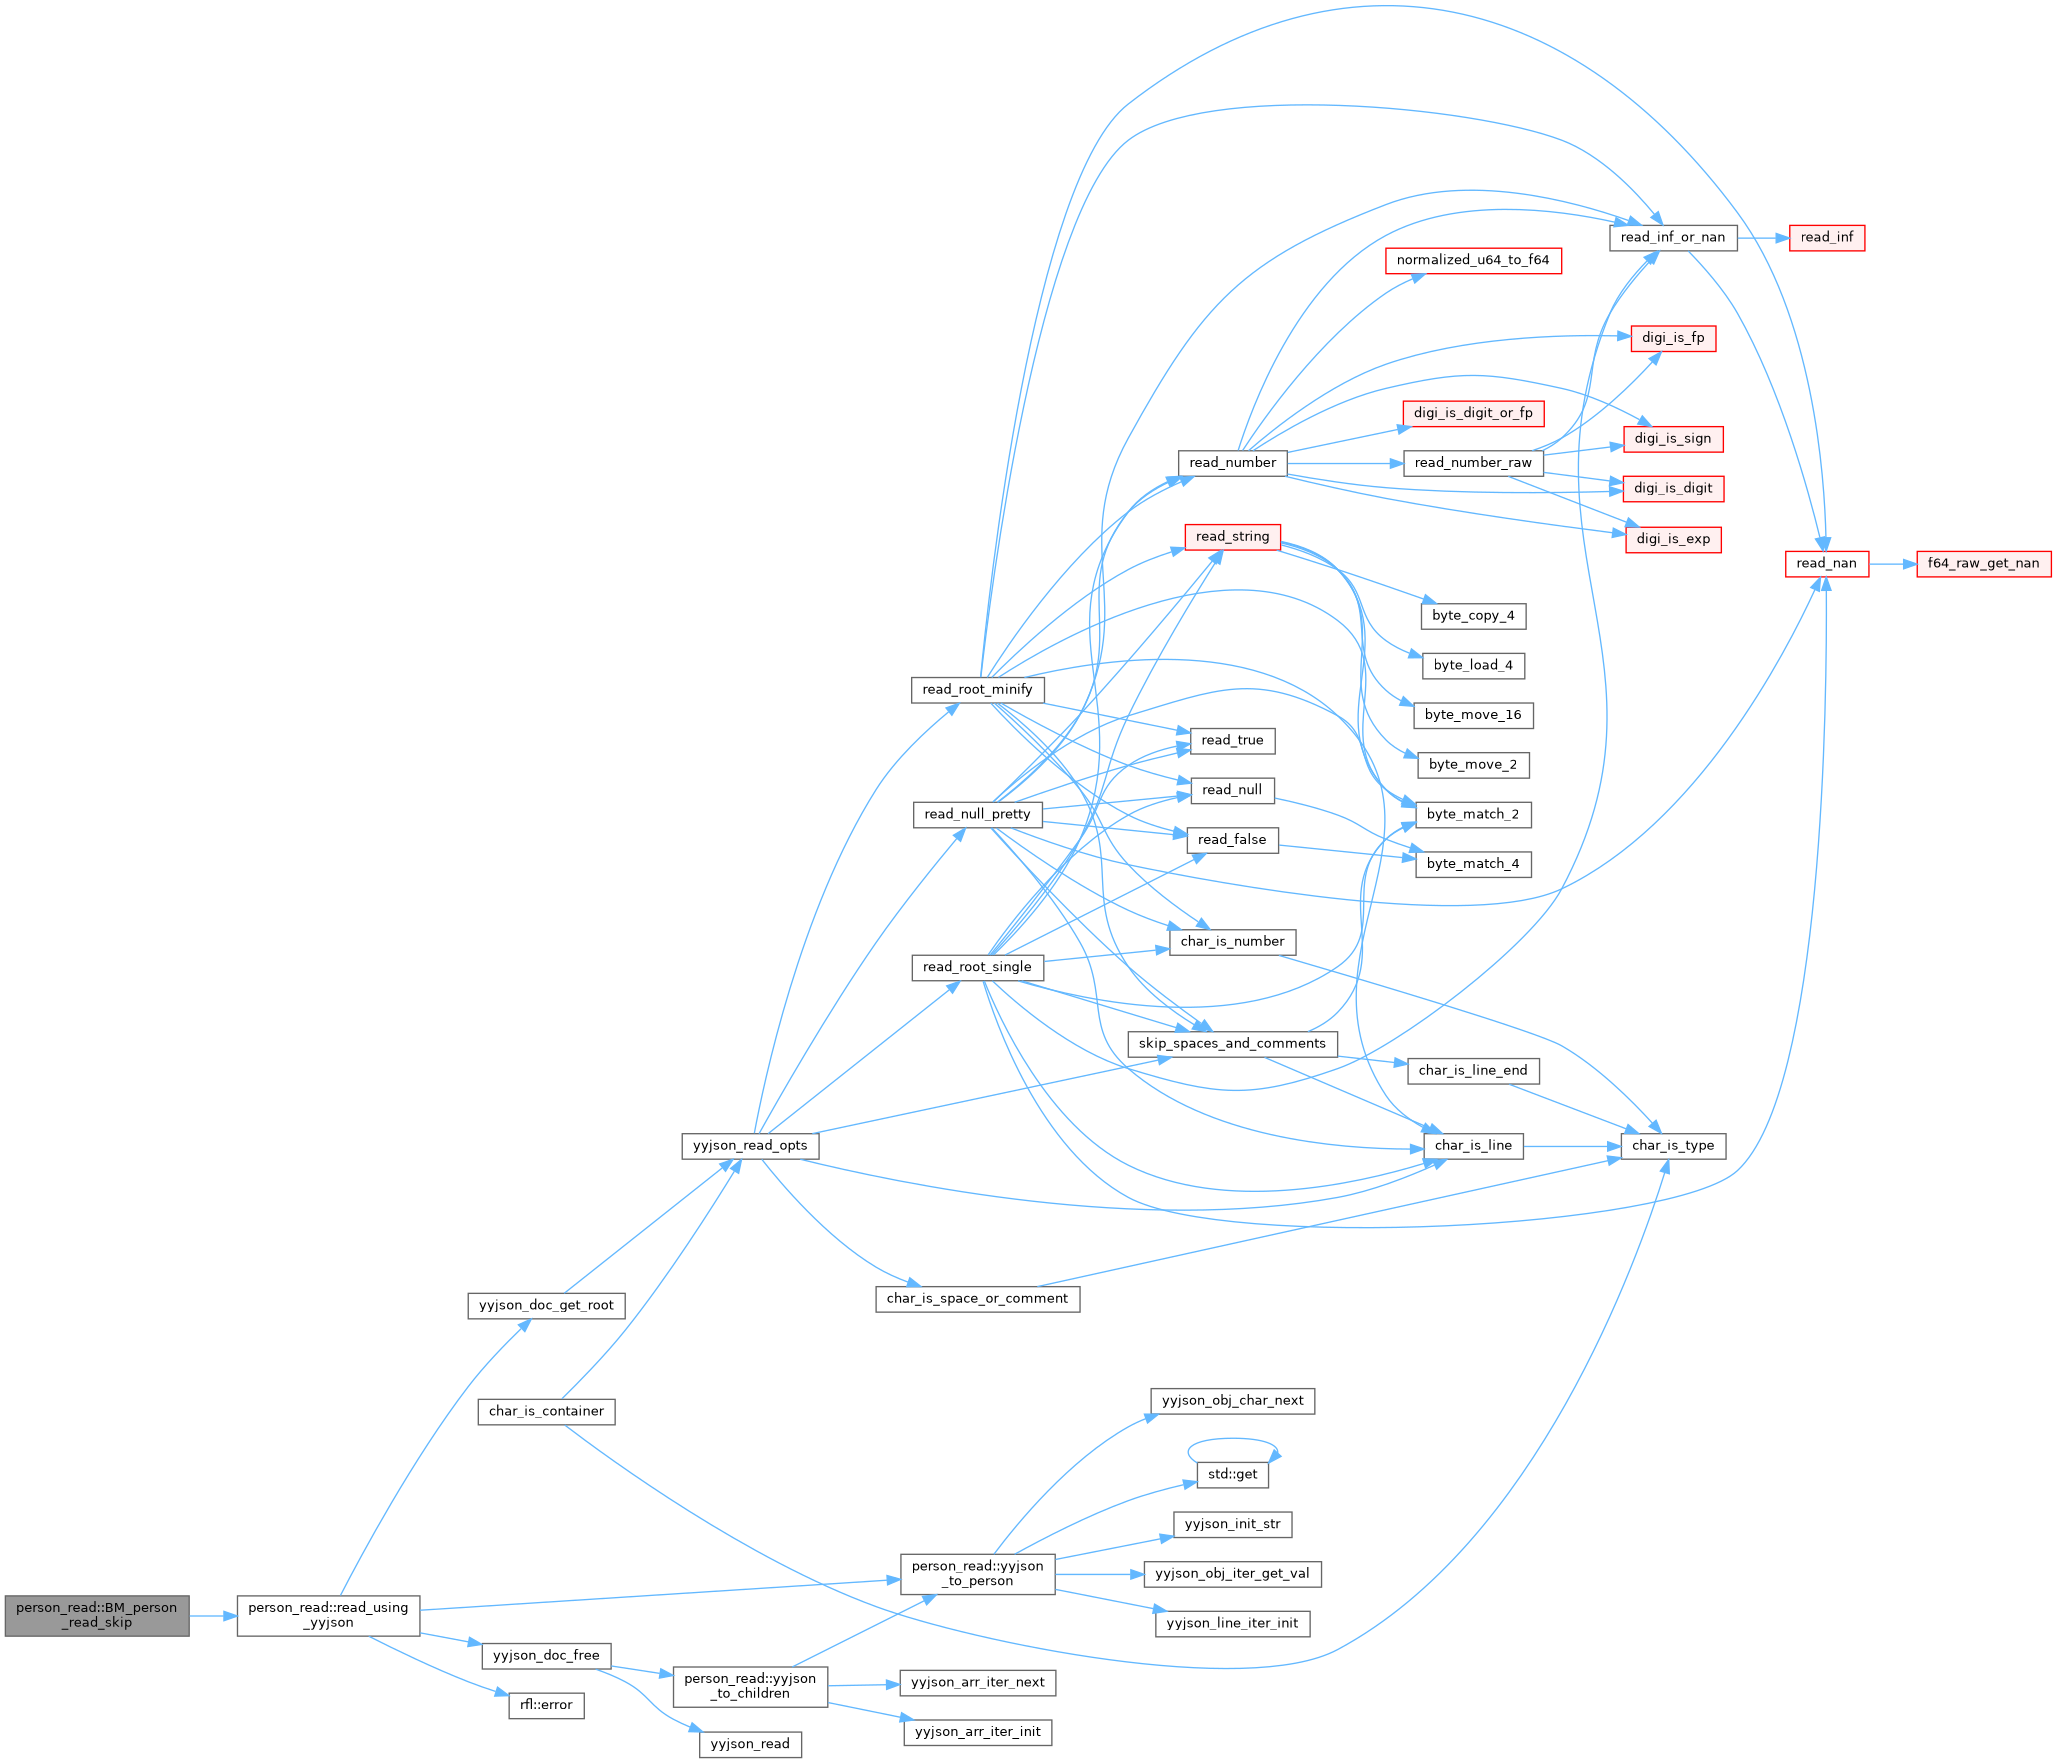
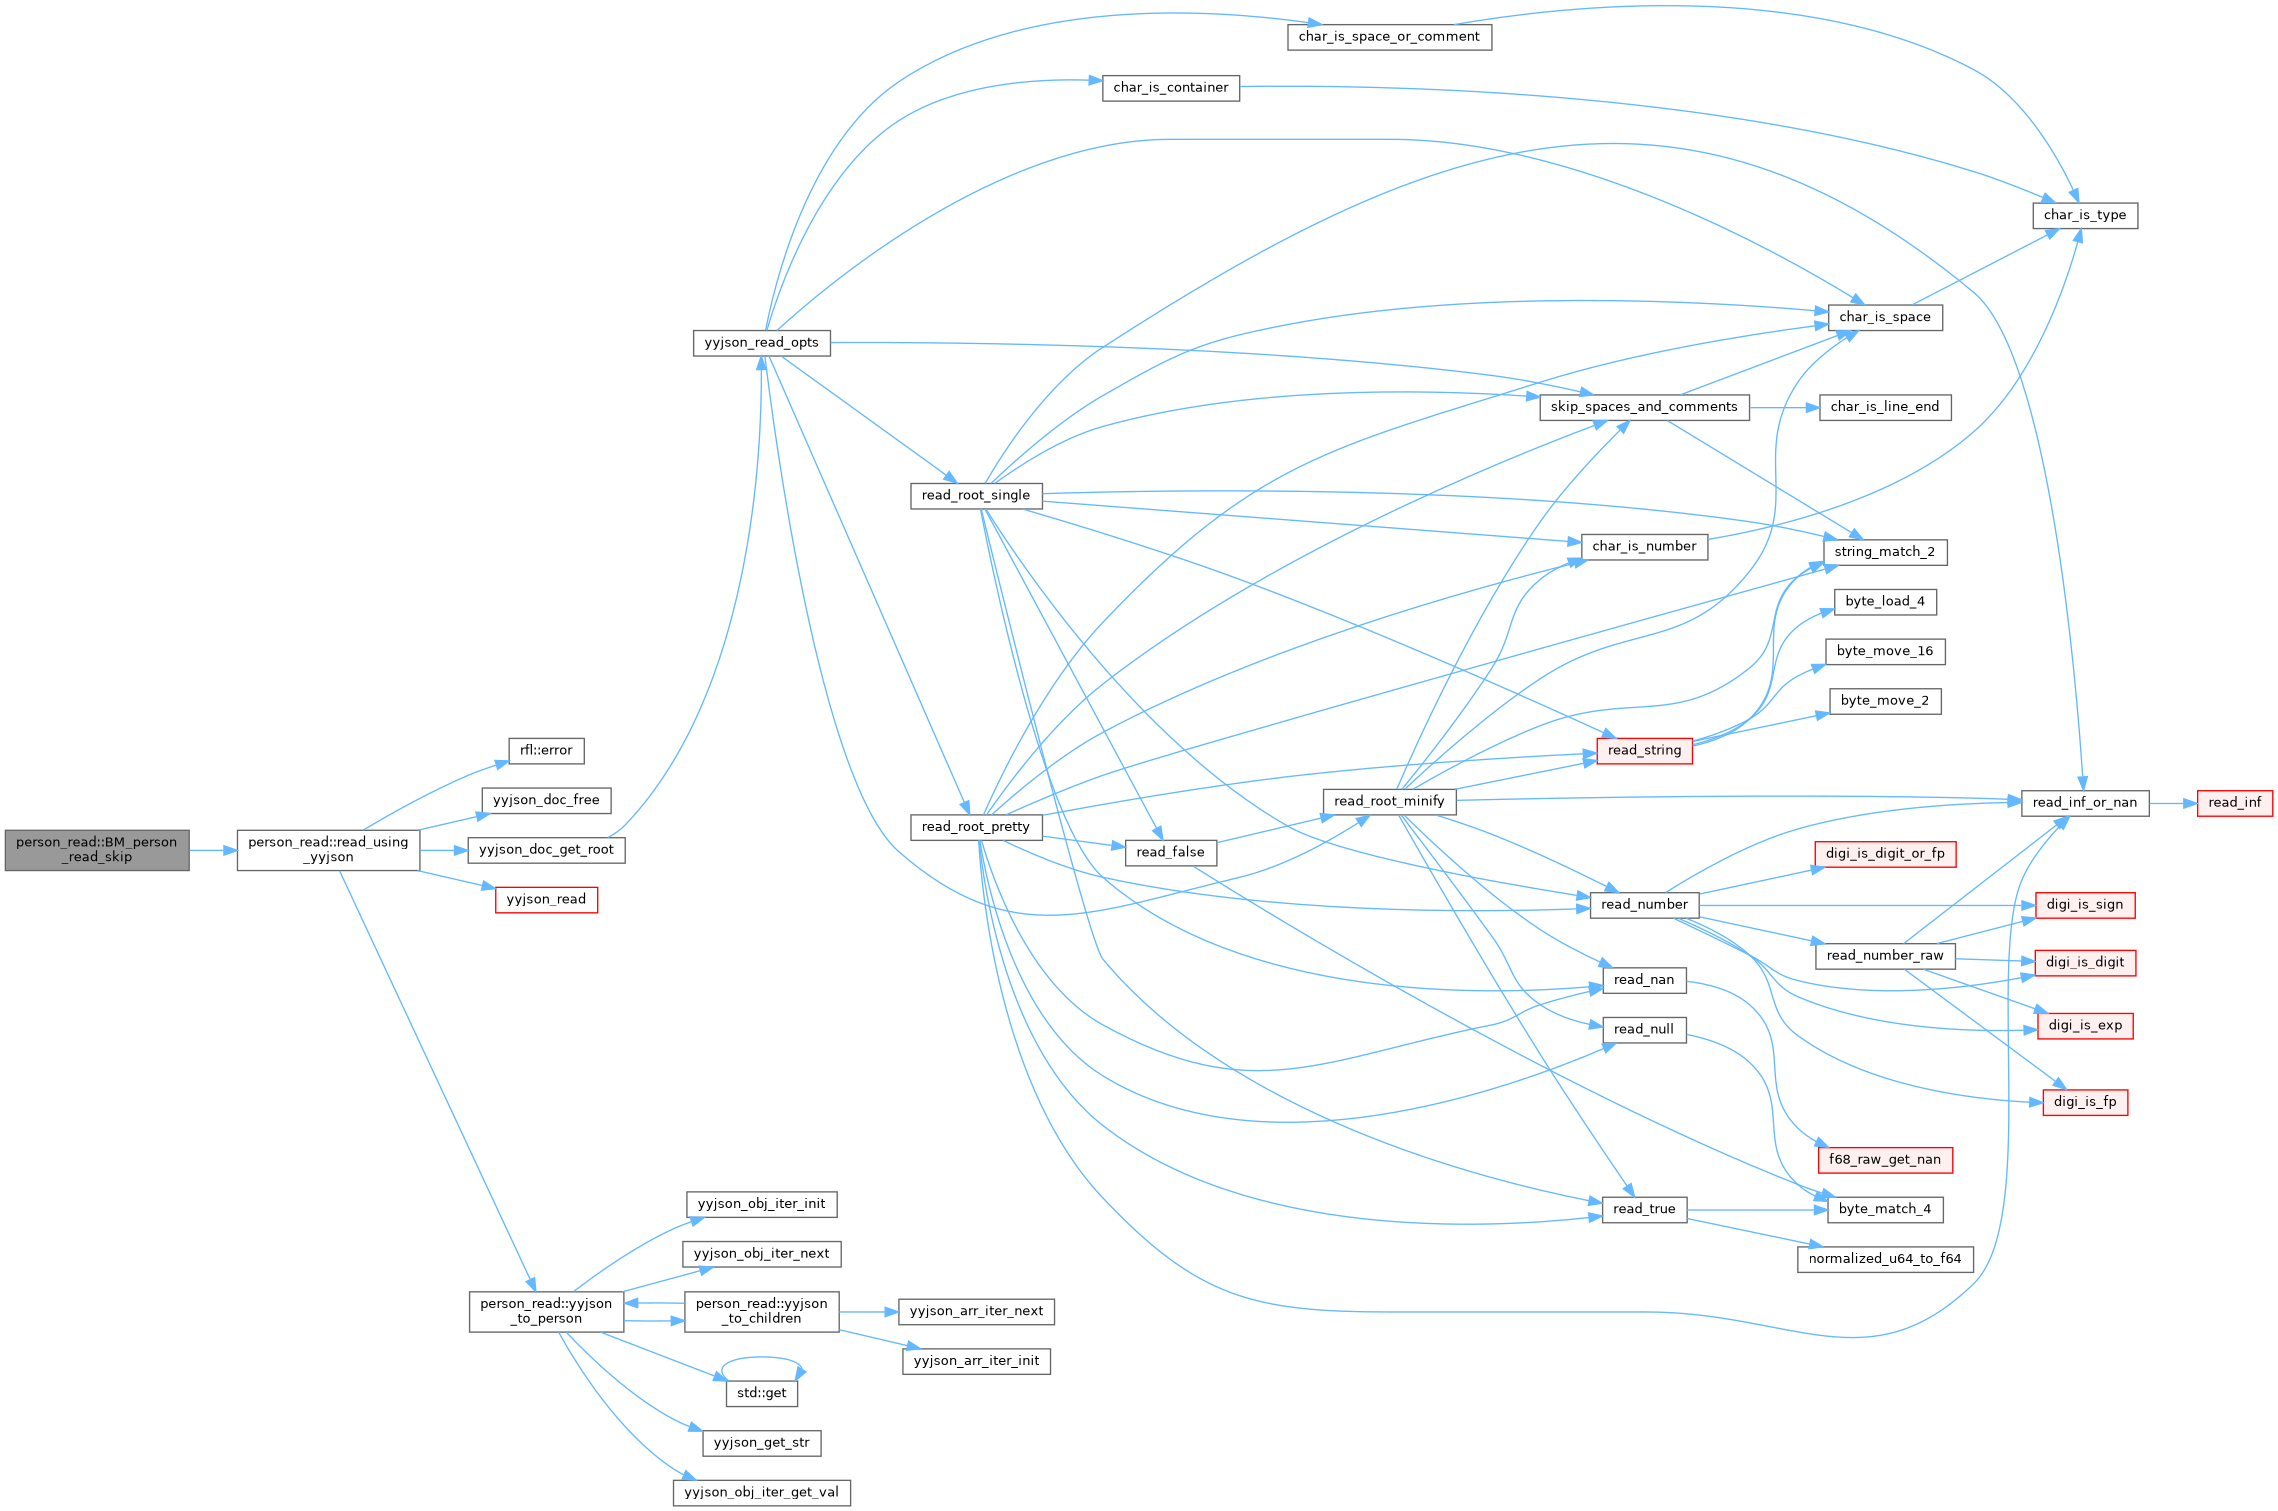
(1474, 261) -> (1886, 1260)
(1317, 354) -> (1748, 1231)
(1772, 385) -> none
(1827, 564) -> (1645, 981)
(1984, 564) -> (1886, 1160)
(1474, 616) -> none
(1074, 780) -> (1269, 830)
(978, 815) -> (977, 828)
(1474, 815) -> (1886, 553)
(1089, 843) -> none
(1568, 1107) -> none
(1474, 1146) -> (1886, 318)
none -> (1751, 1210)
(655, 1291) -> (877, 138)
(1233, 1401) -> (762, 1254)
(1233, 1525) -> (762, 1443)
(1233, 1624) -> (762, 1205)
(635, 1670) -> (648, 1321)
(645, 1696) -> (450, 878)
(751, 1745) -> (547, 900)
